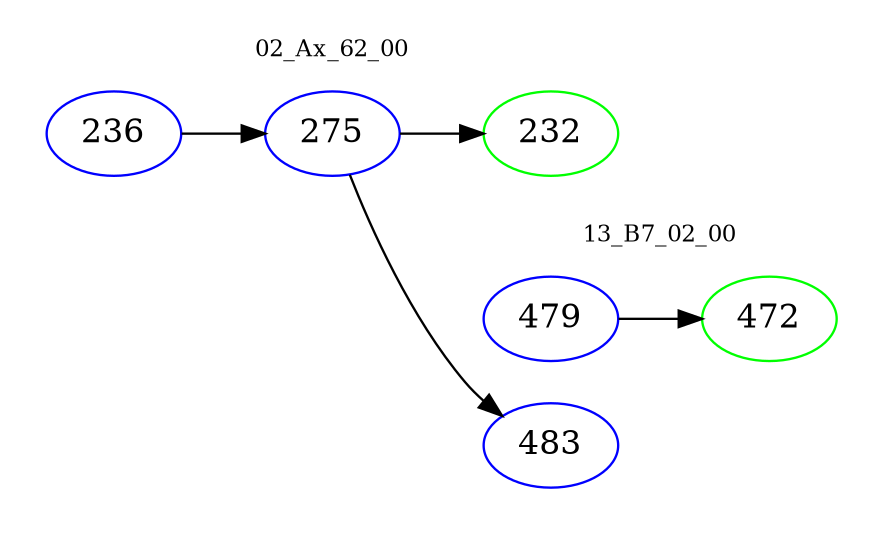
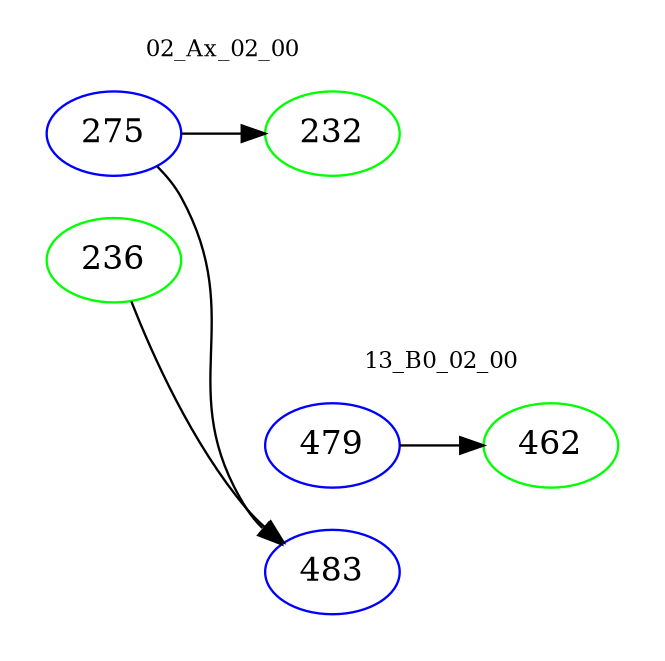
(332, 50) -> (223, 50)
(114, 134) -> (114, 260)
(211, 134) -> (188, 421)
(660, 236) -> (442, 362)
(769, 319) -> (551, 445)
